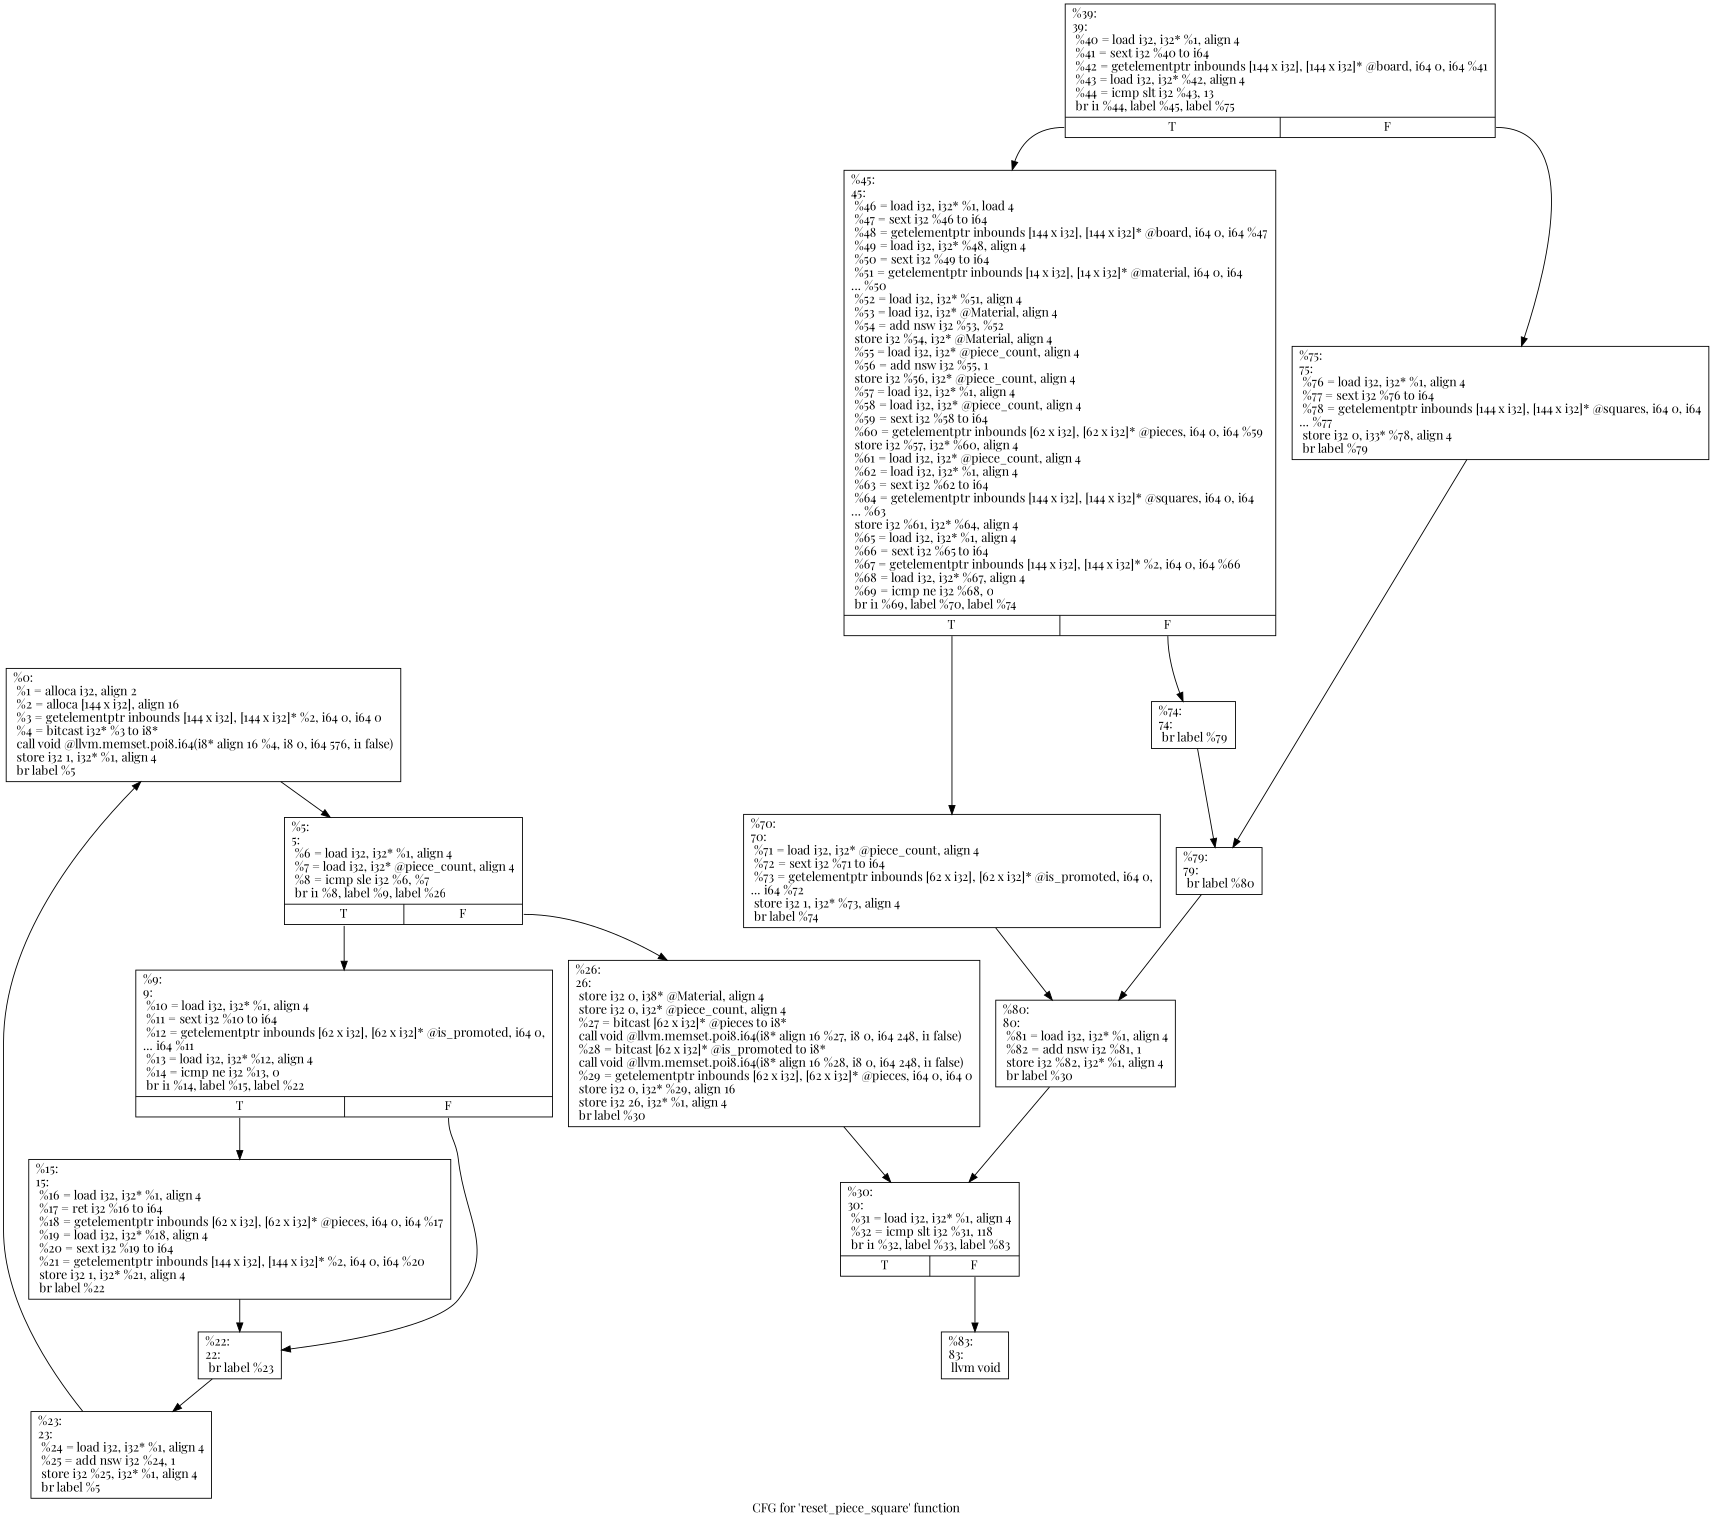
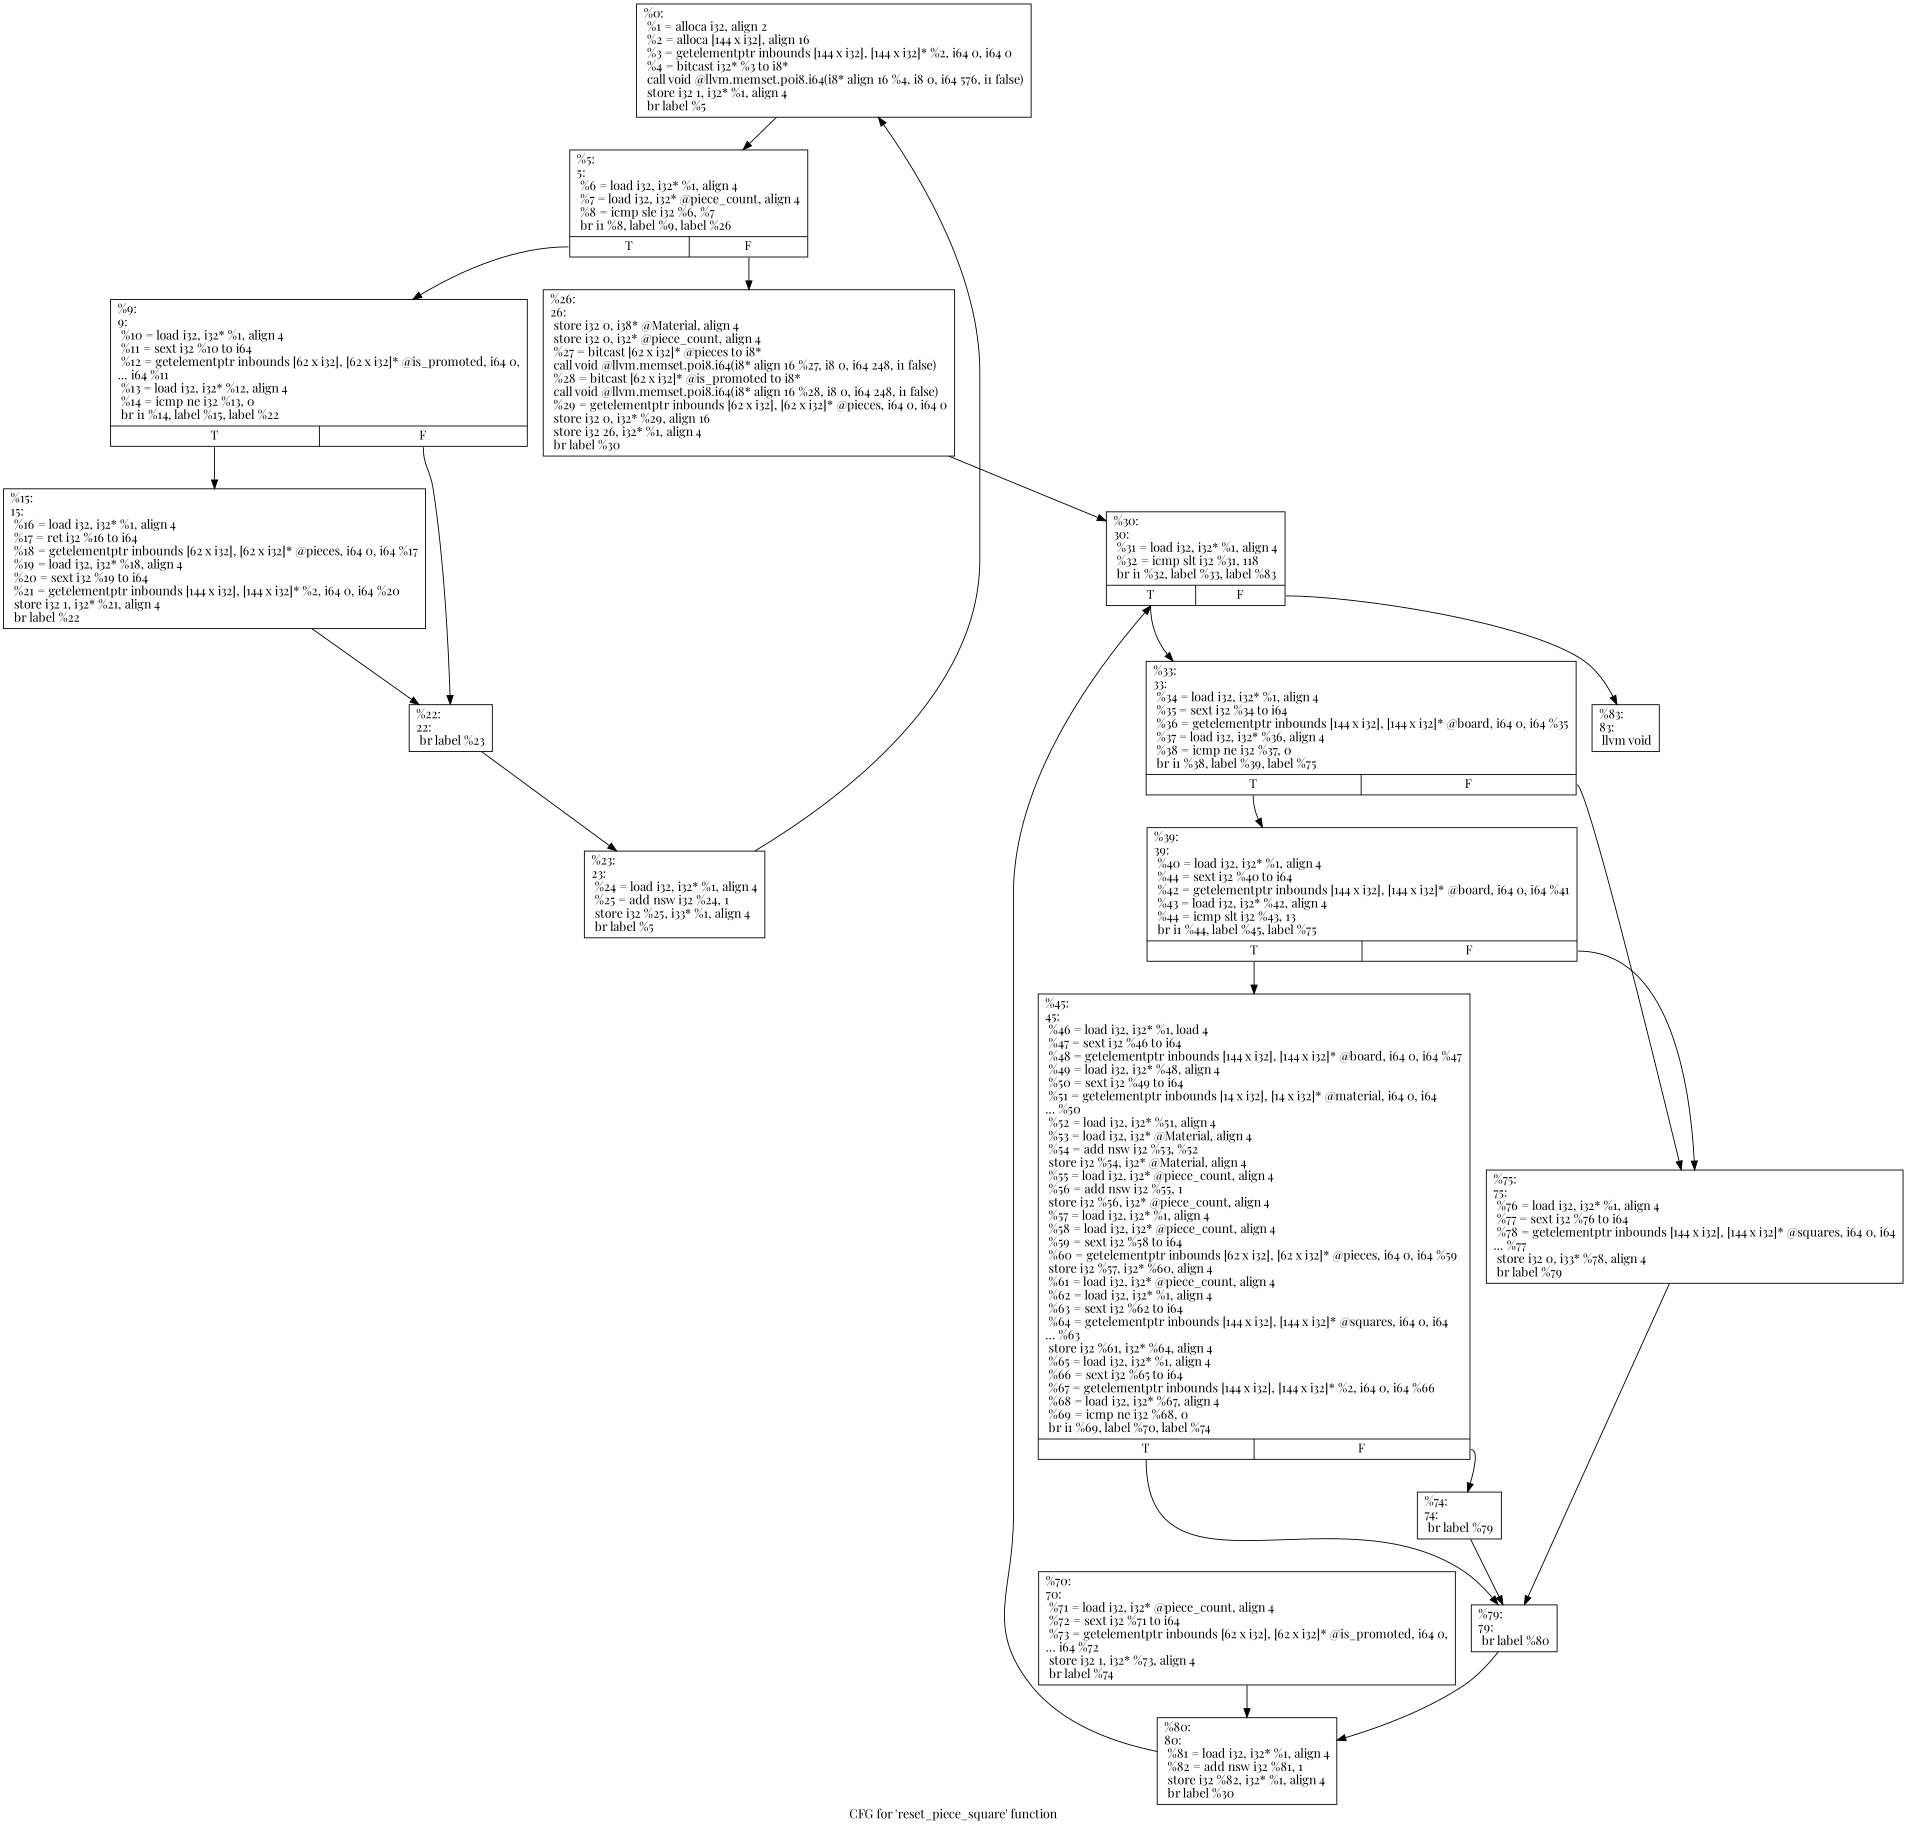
(1141, 54) -> (1224, 877)
(952, 721) -> (1303, 1539)
none -> (1361, 728)
(118, 1474) -> (671, 914)
